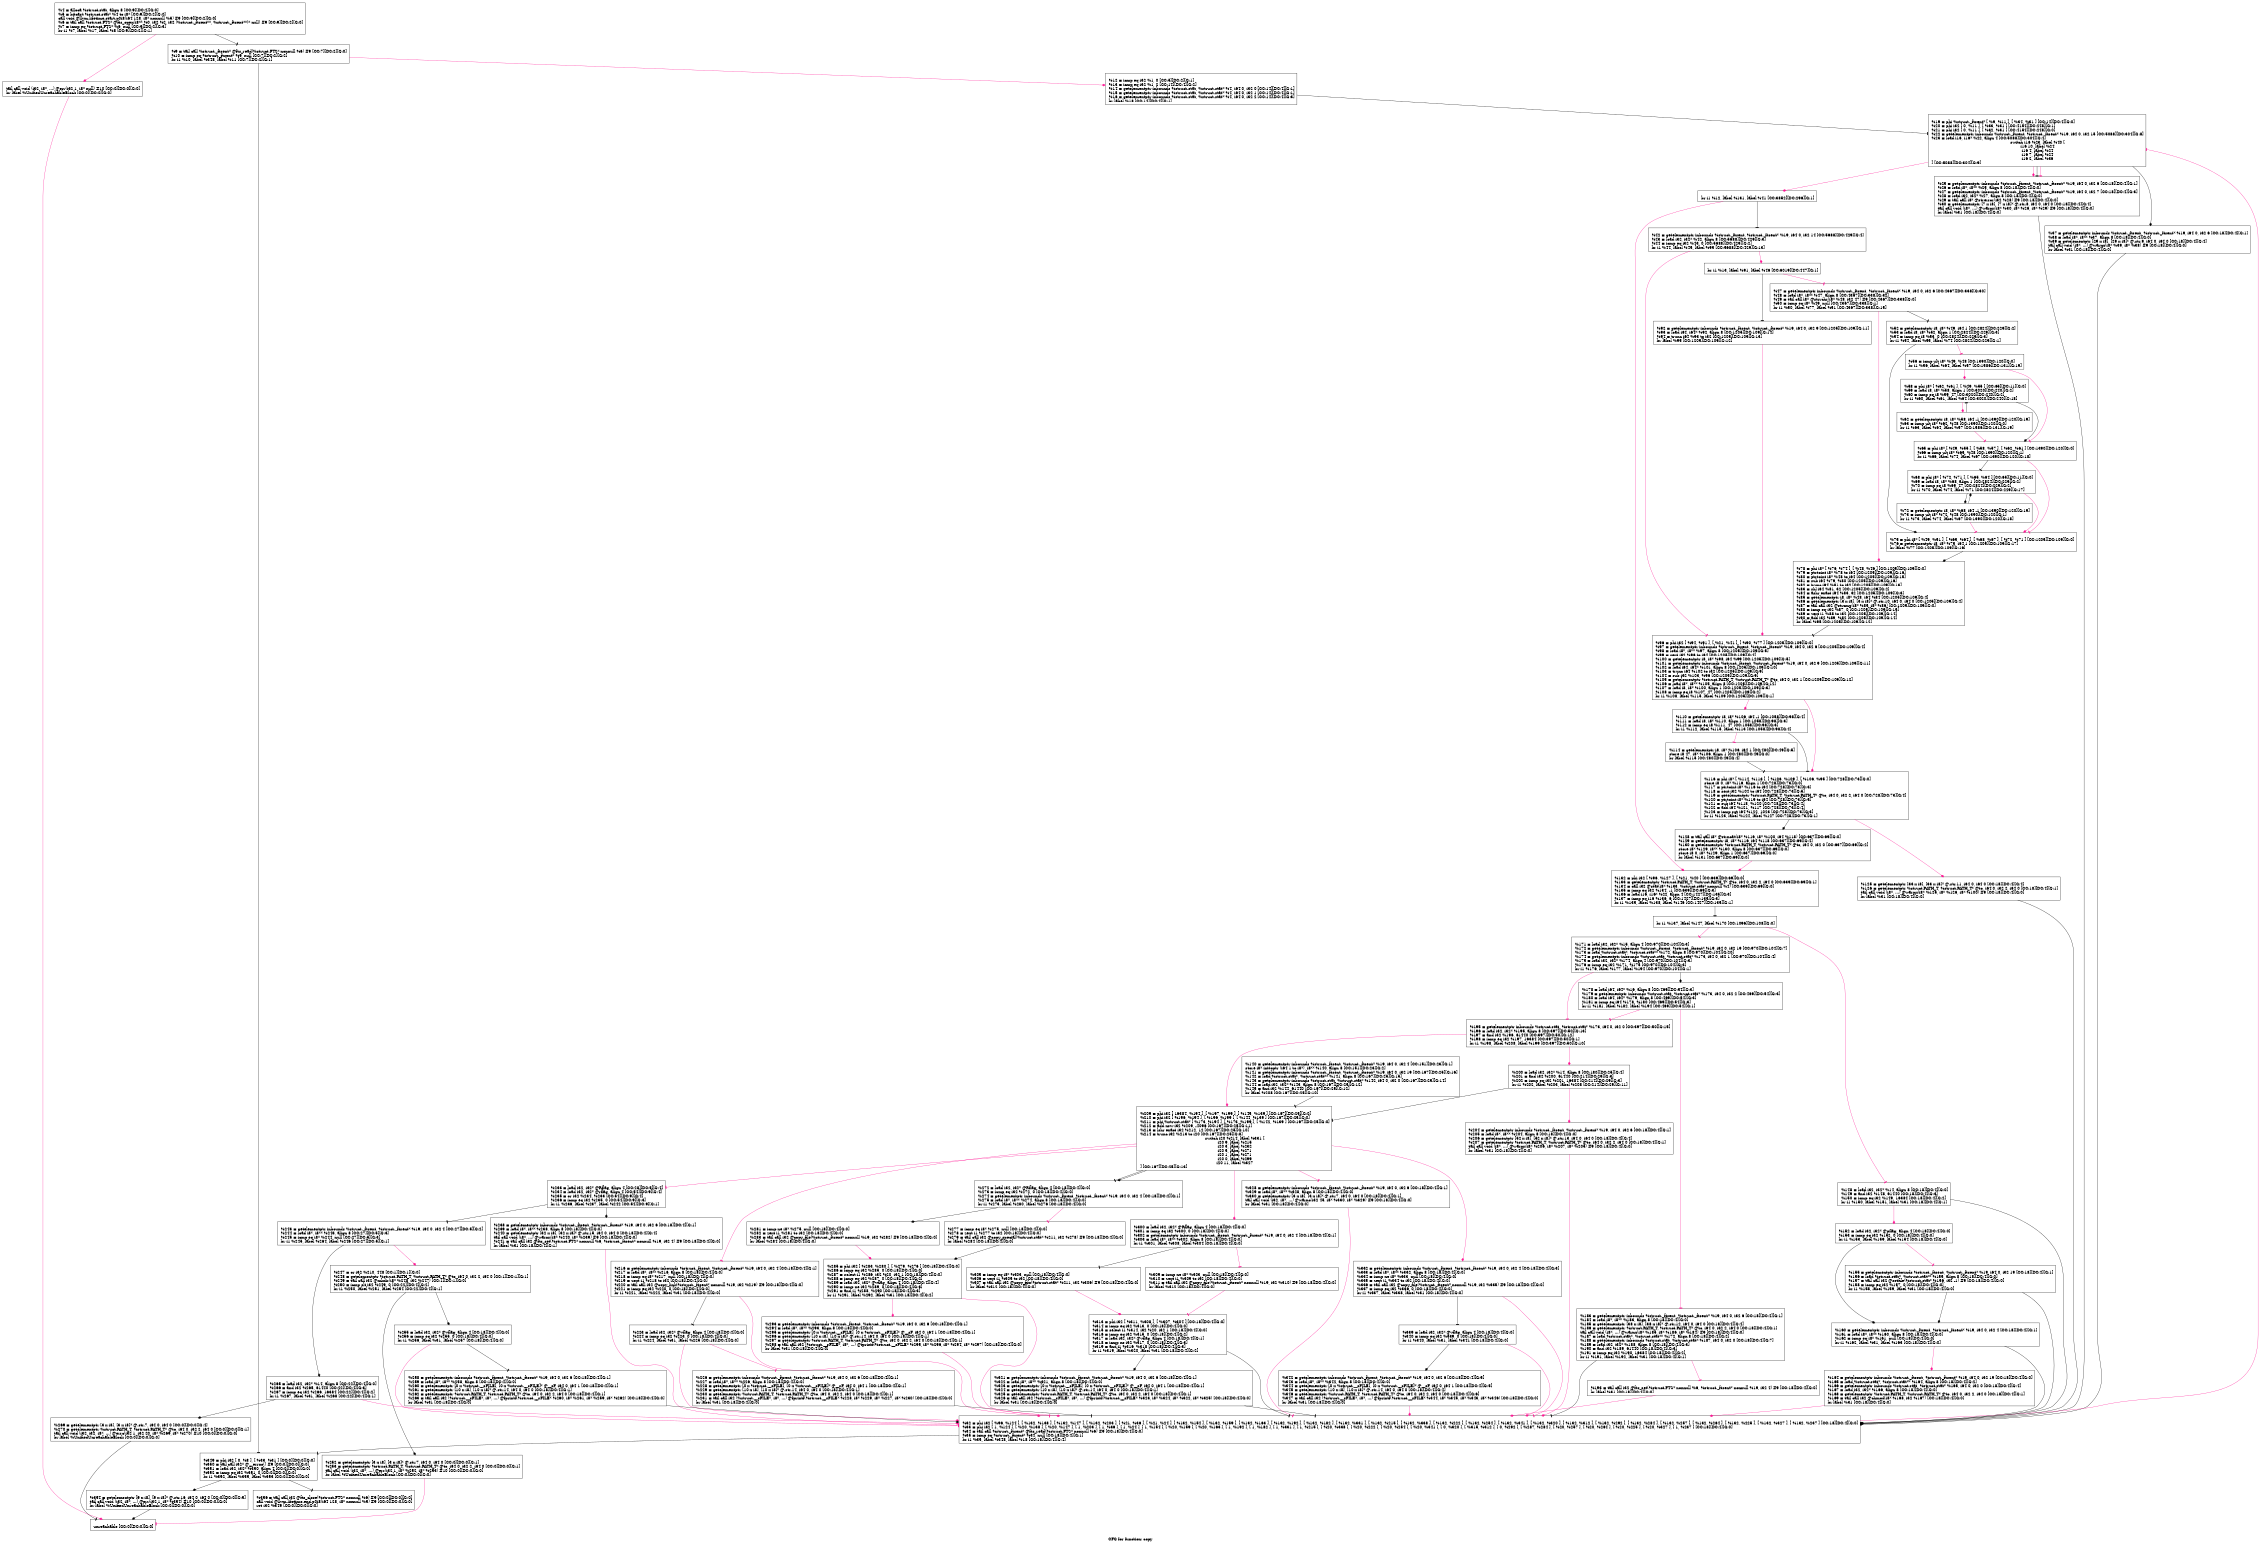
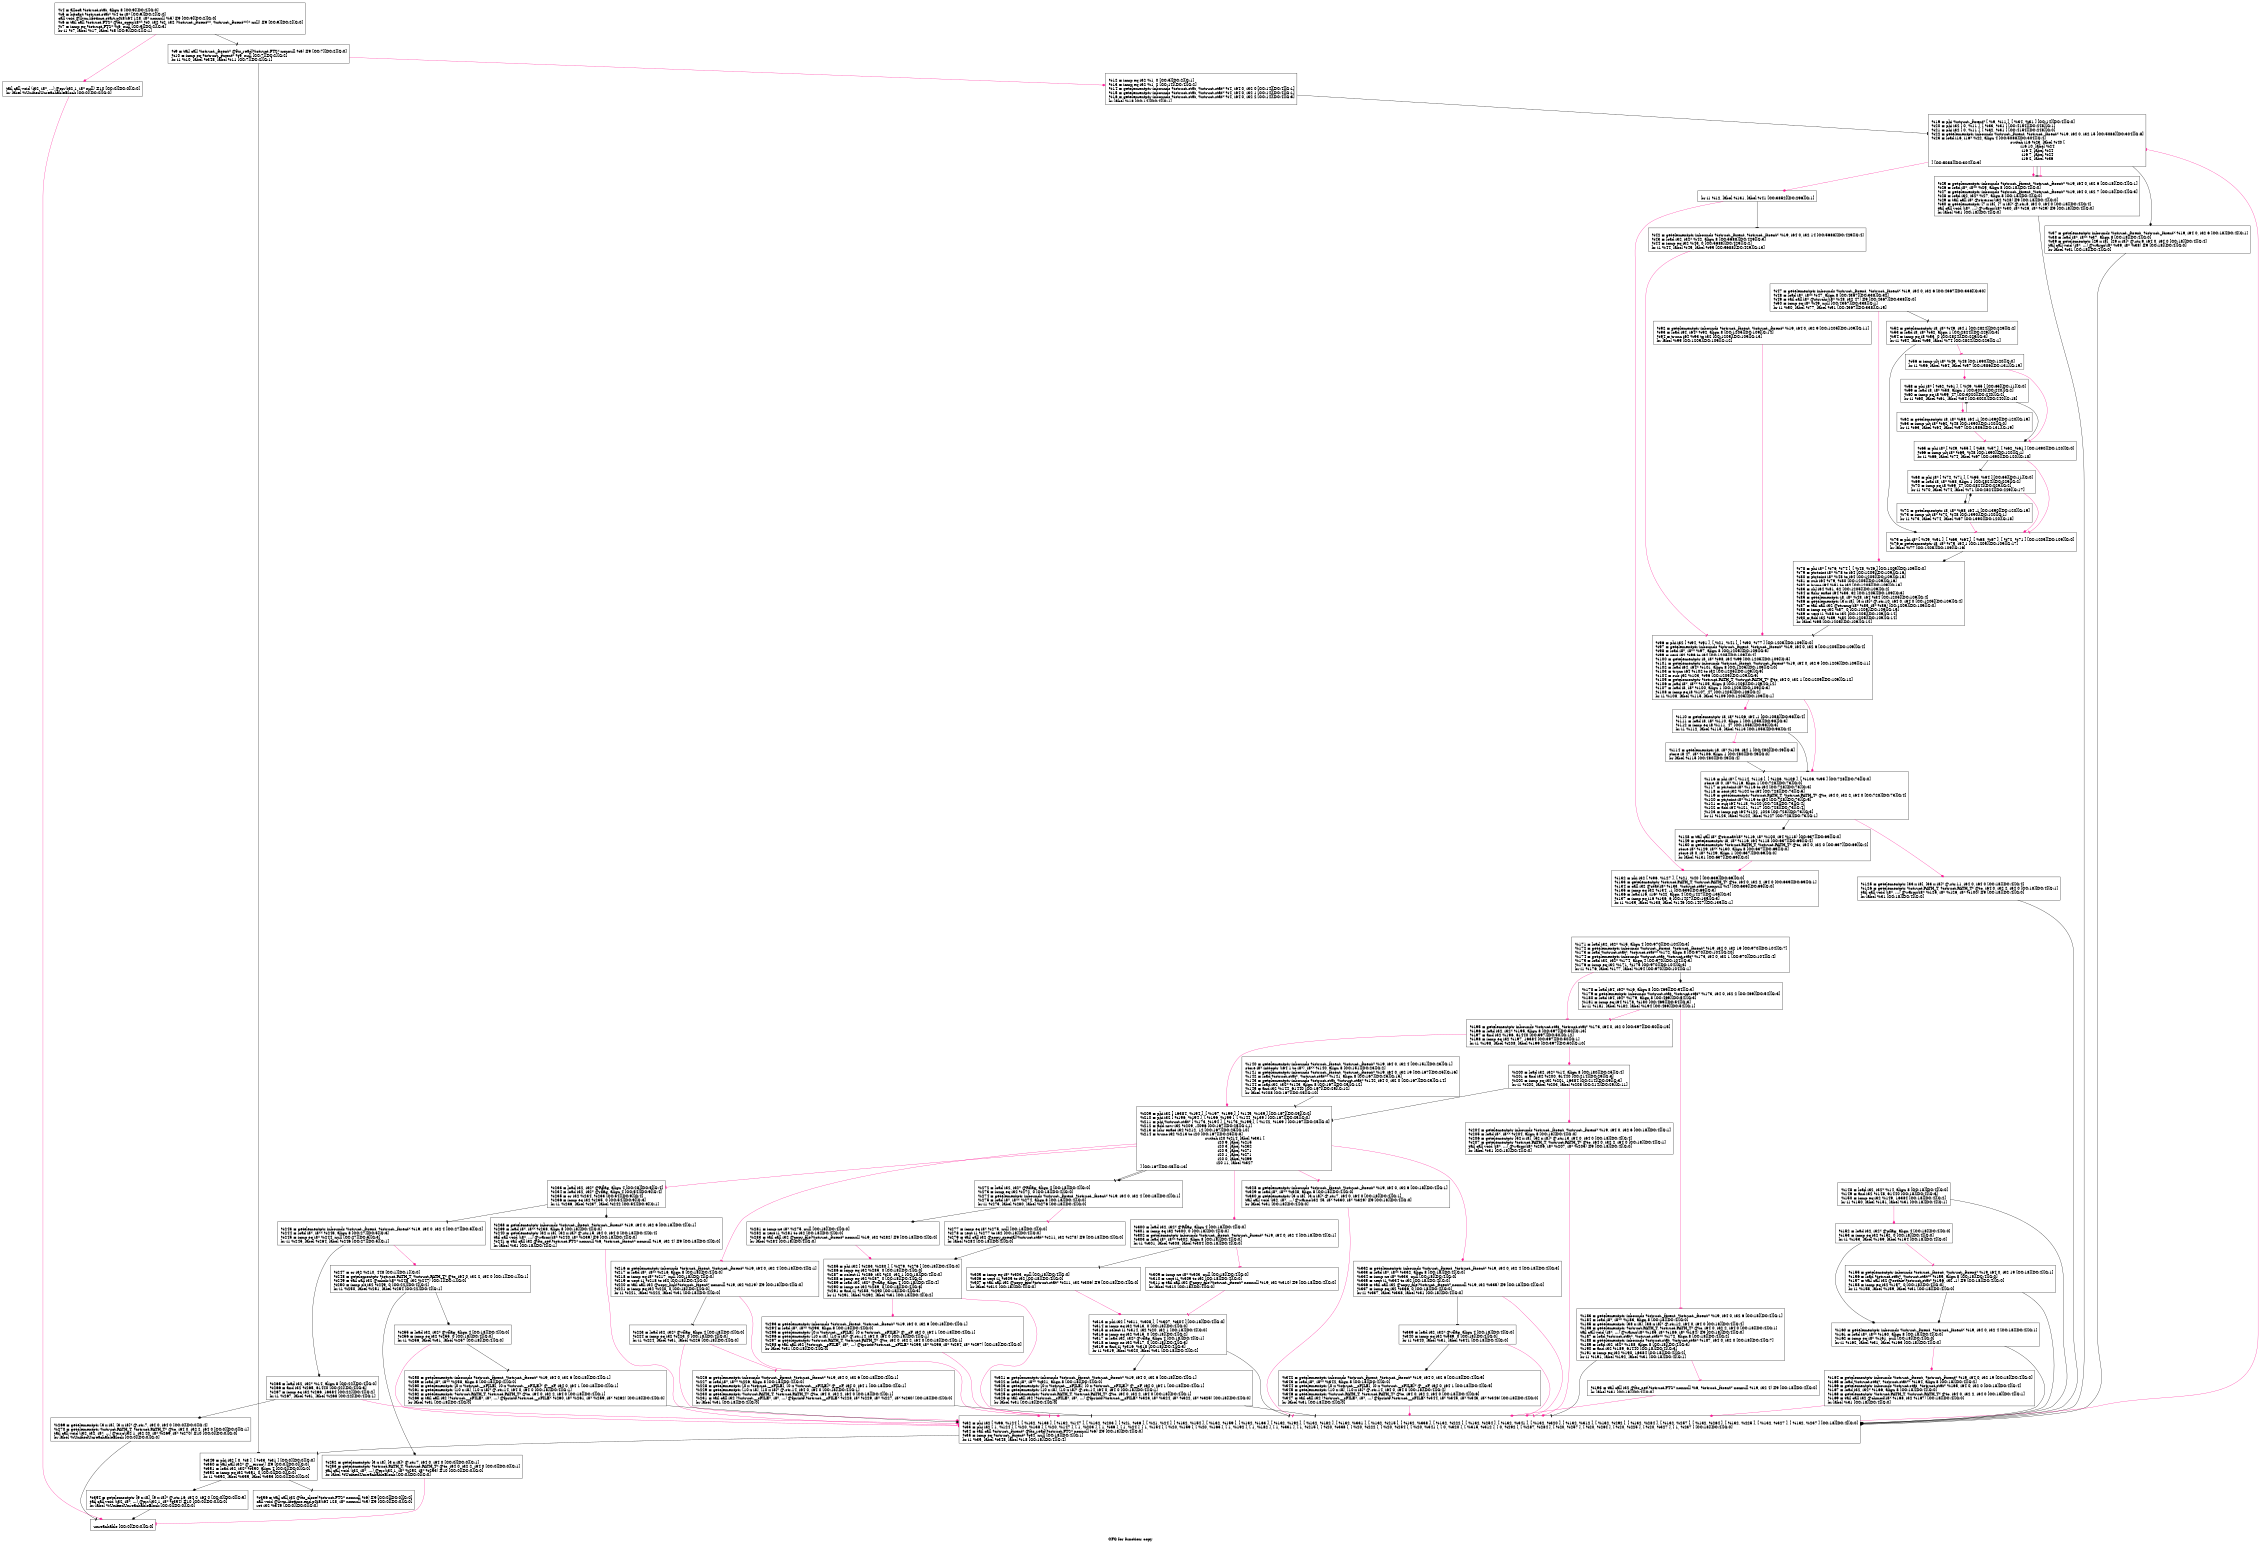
(1762, 269) -> none
(1715, 922) -> none
